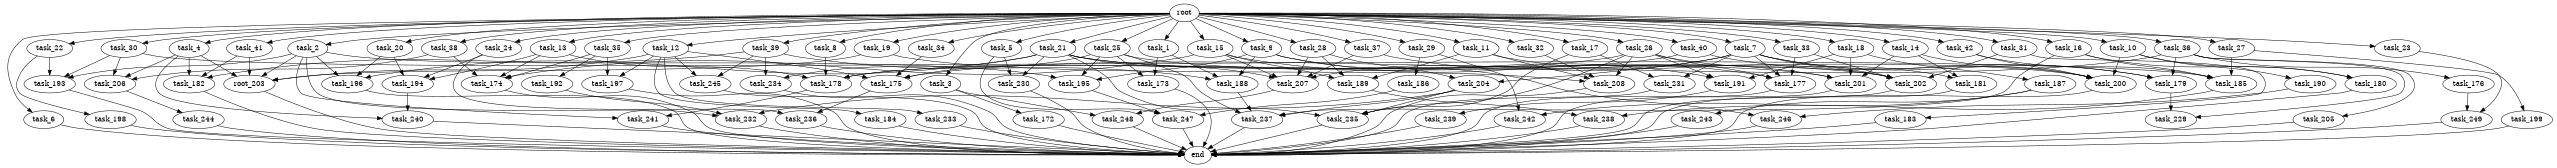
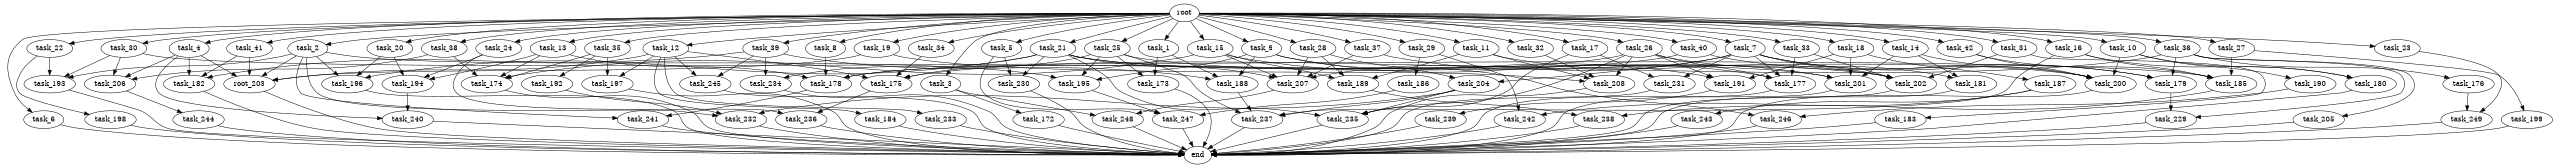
none -> (1891, 138)
